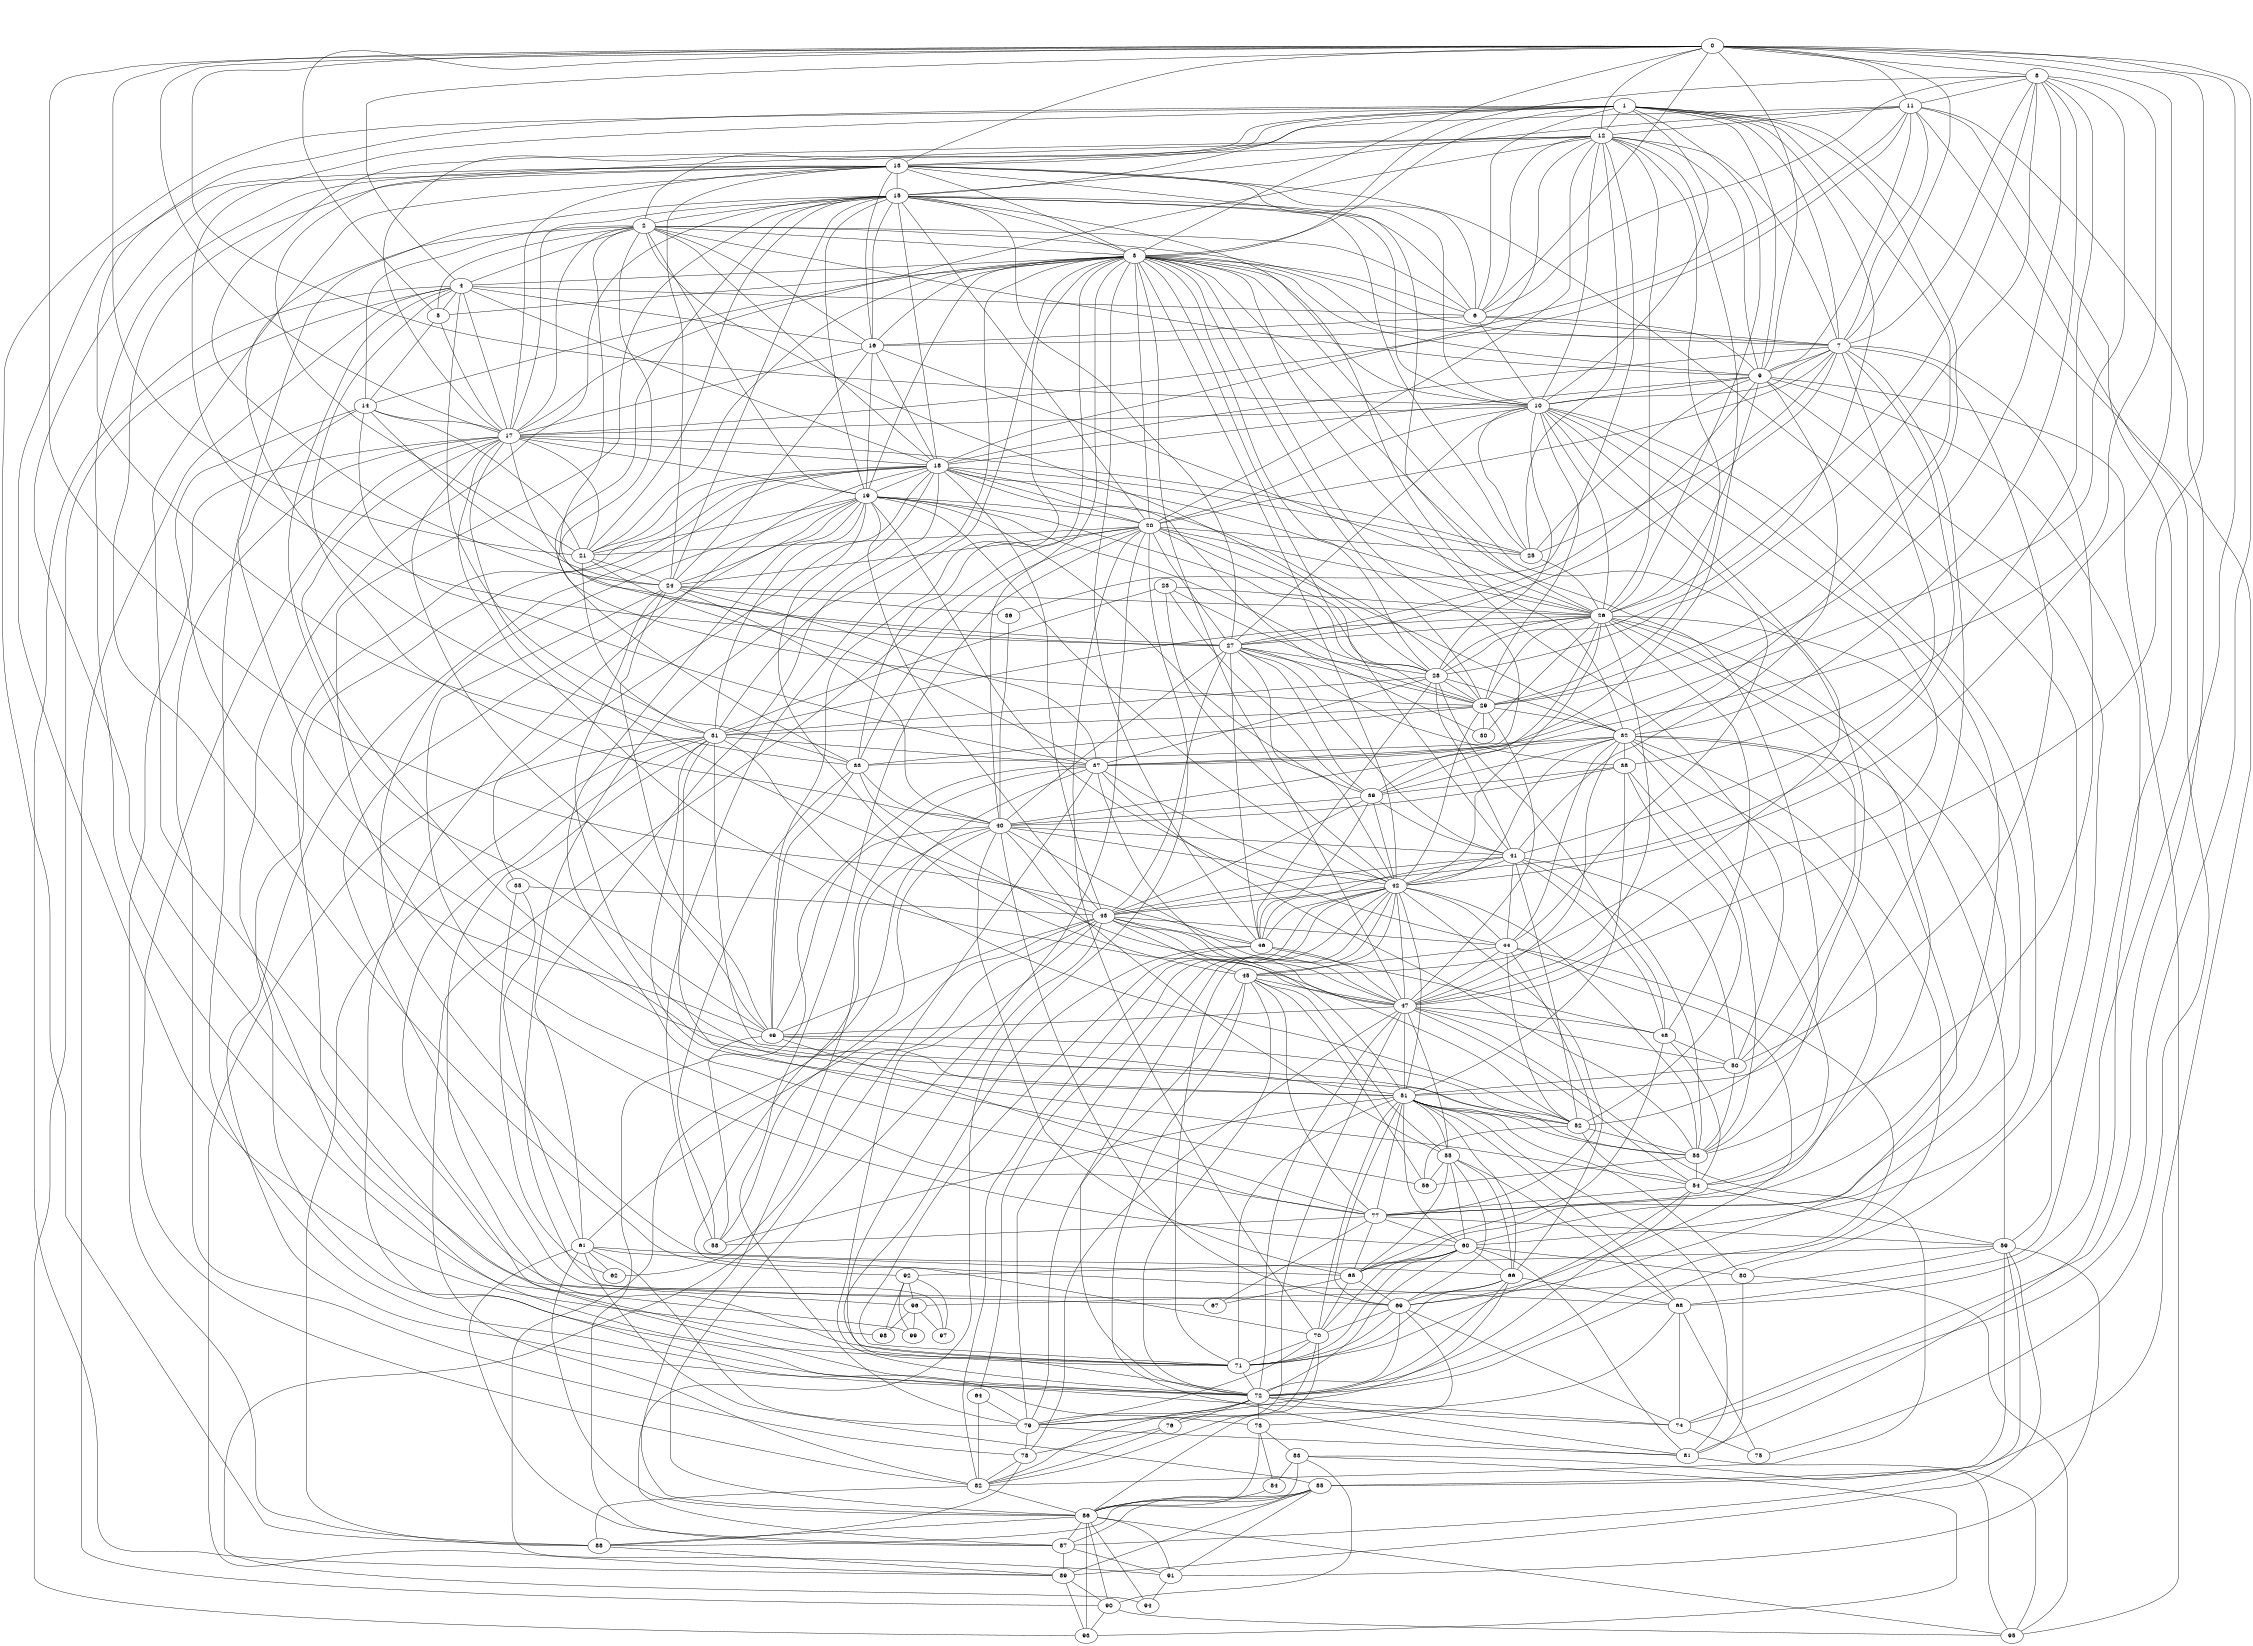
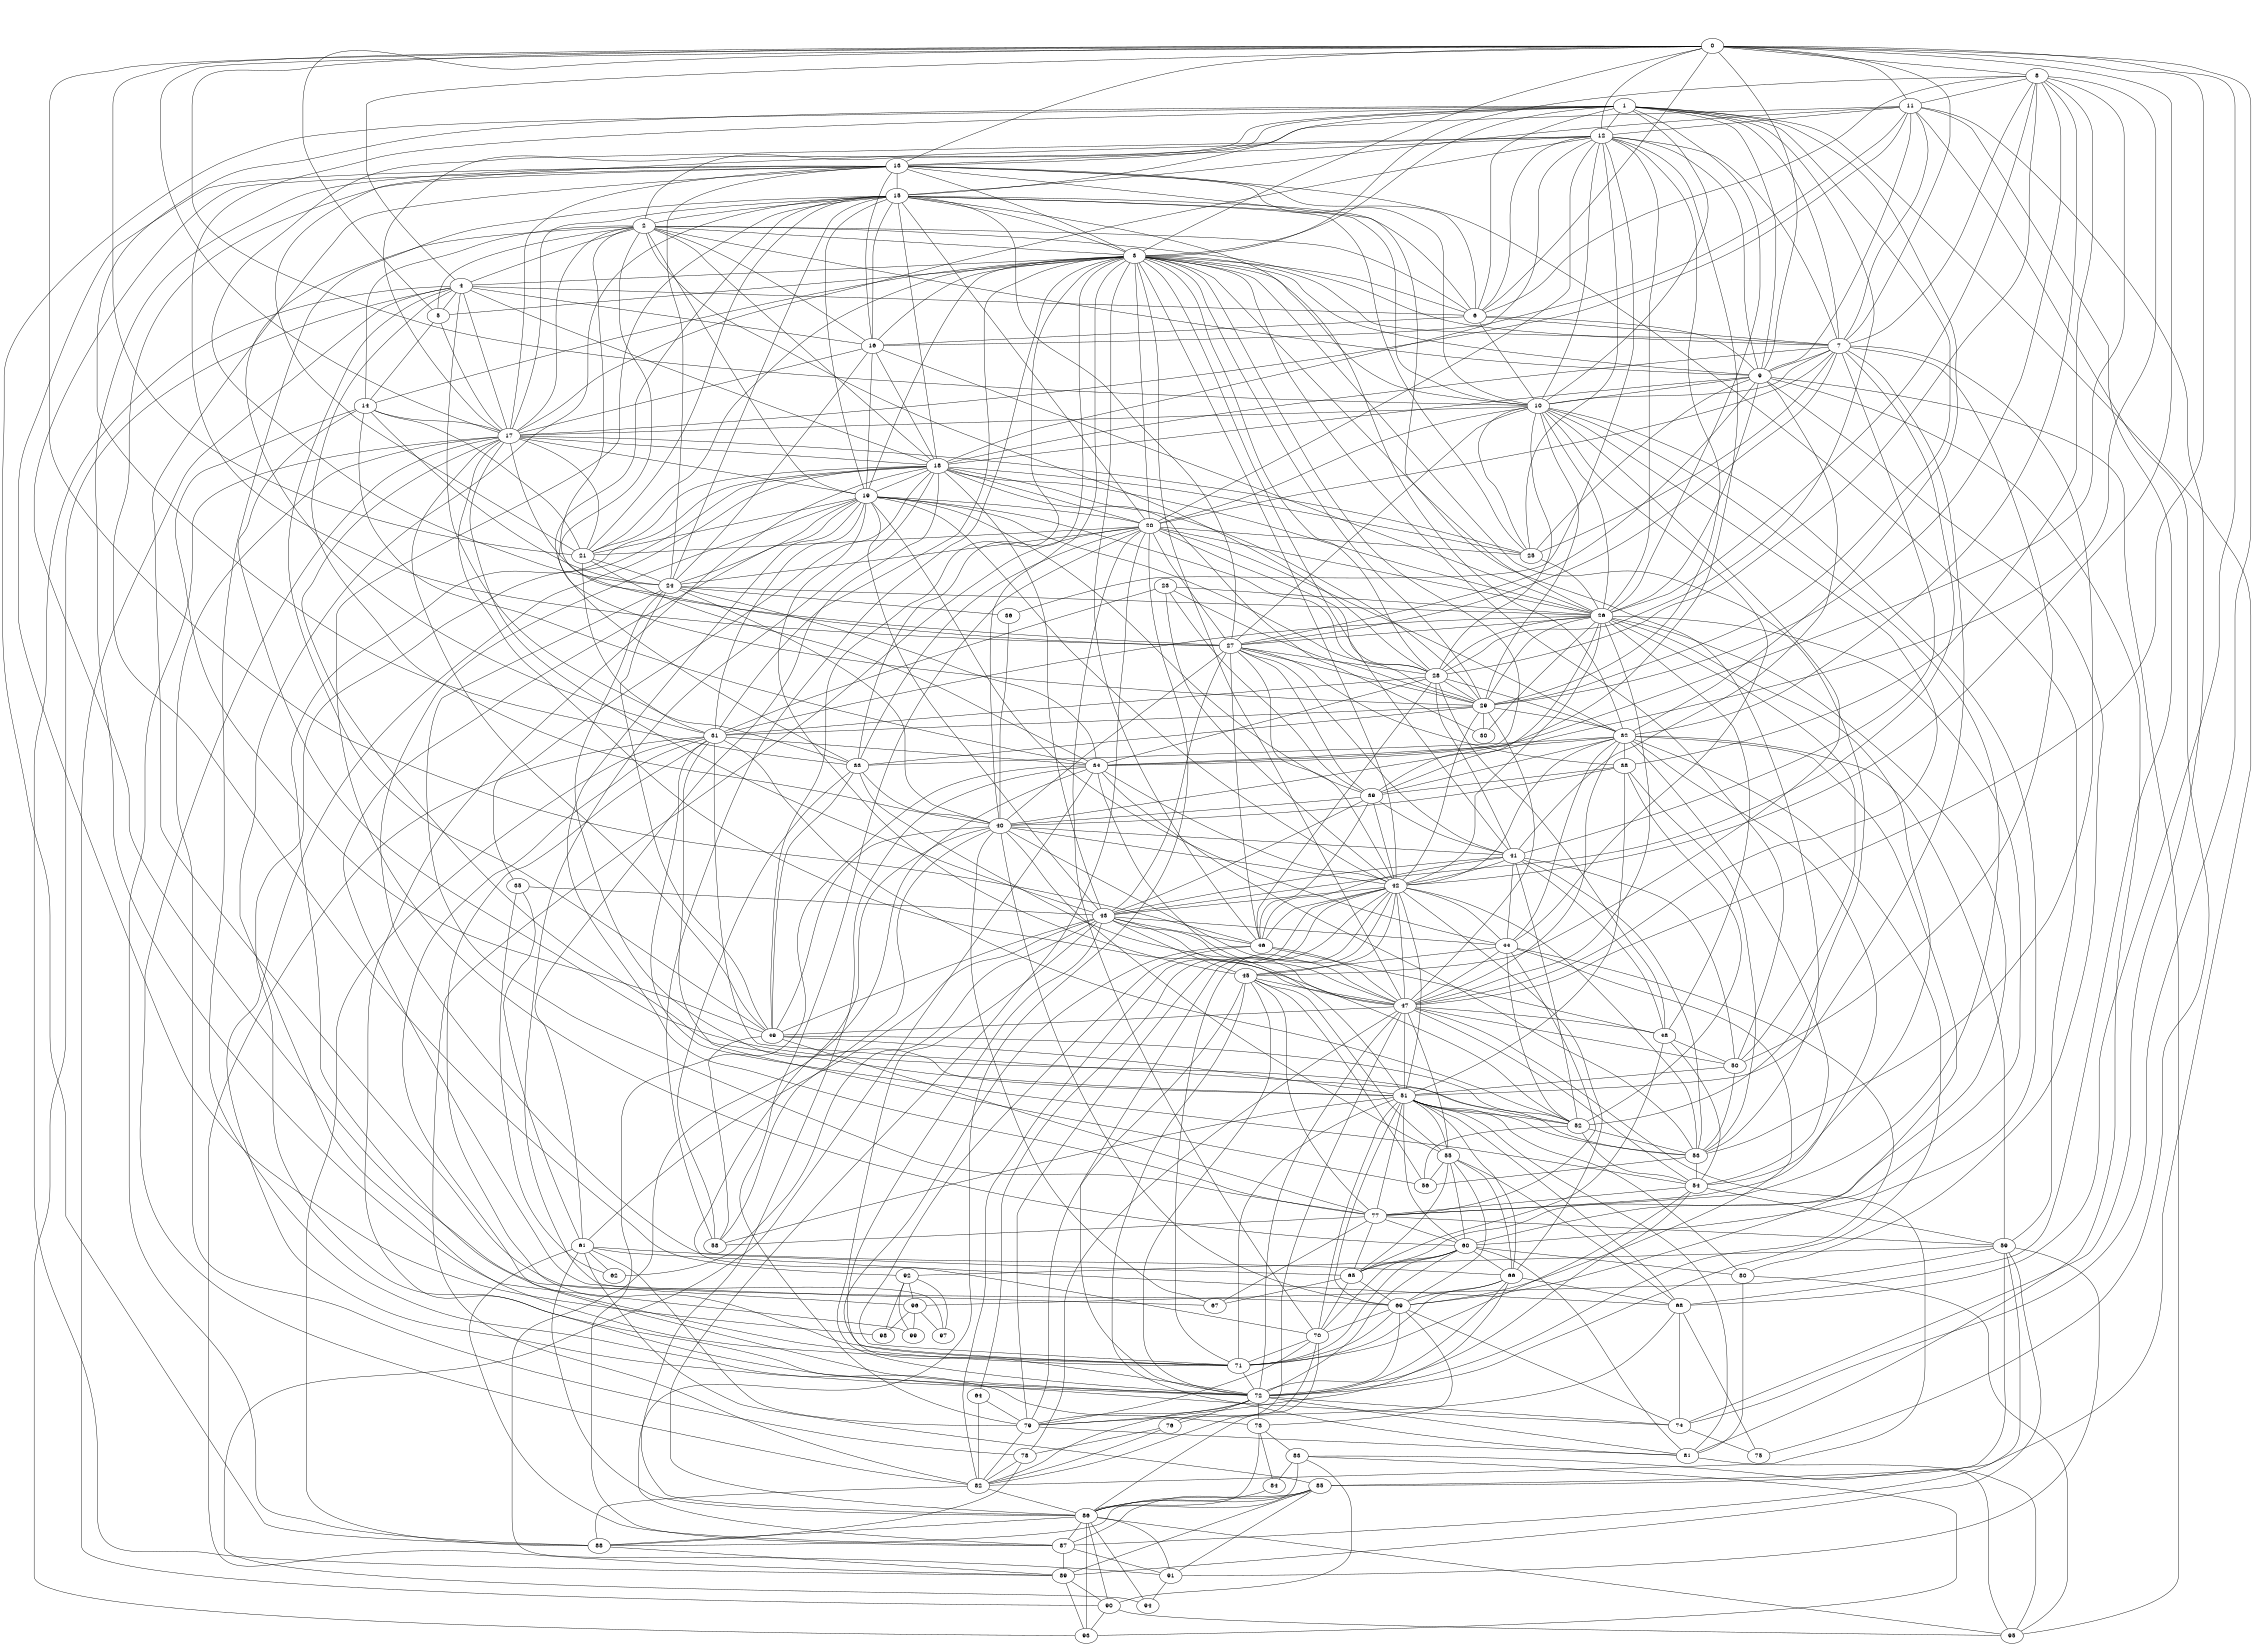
(1097, 766) -> (1097, 766)
(1052, 1138) -> (1016, 1121)
(1026, 1441) -> (1002, 1457)
